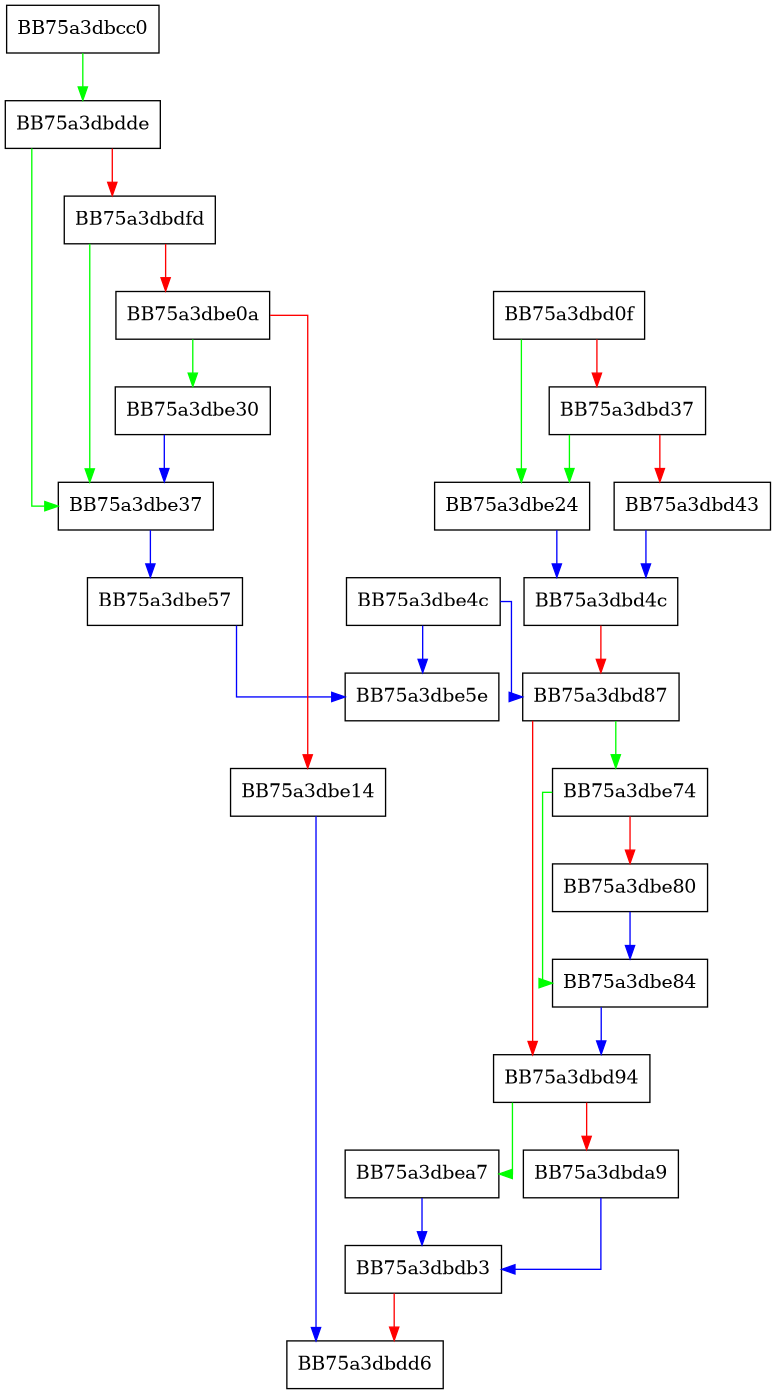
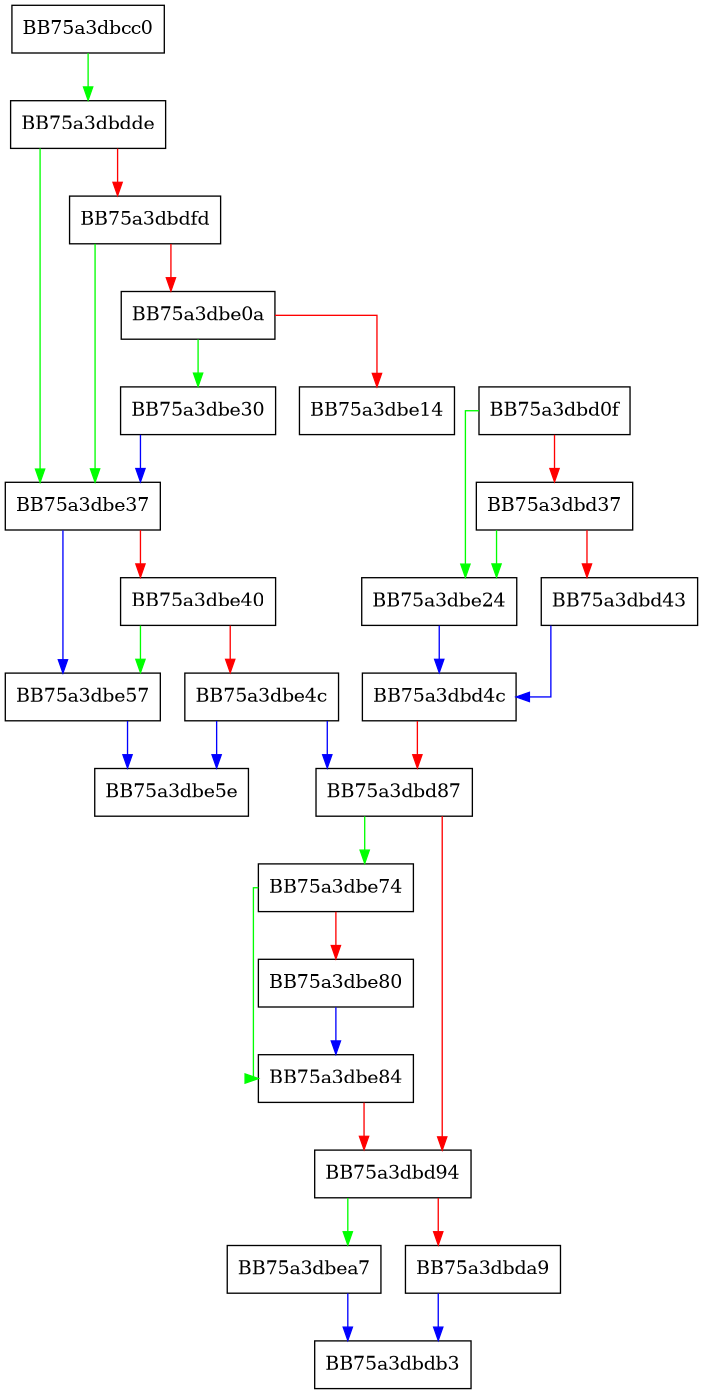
none -> (198, 602)
(601, 1024) -> (364, 1119)
(365, 1365) -> none
